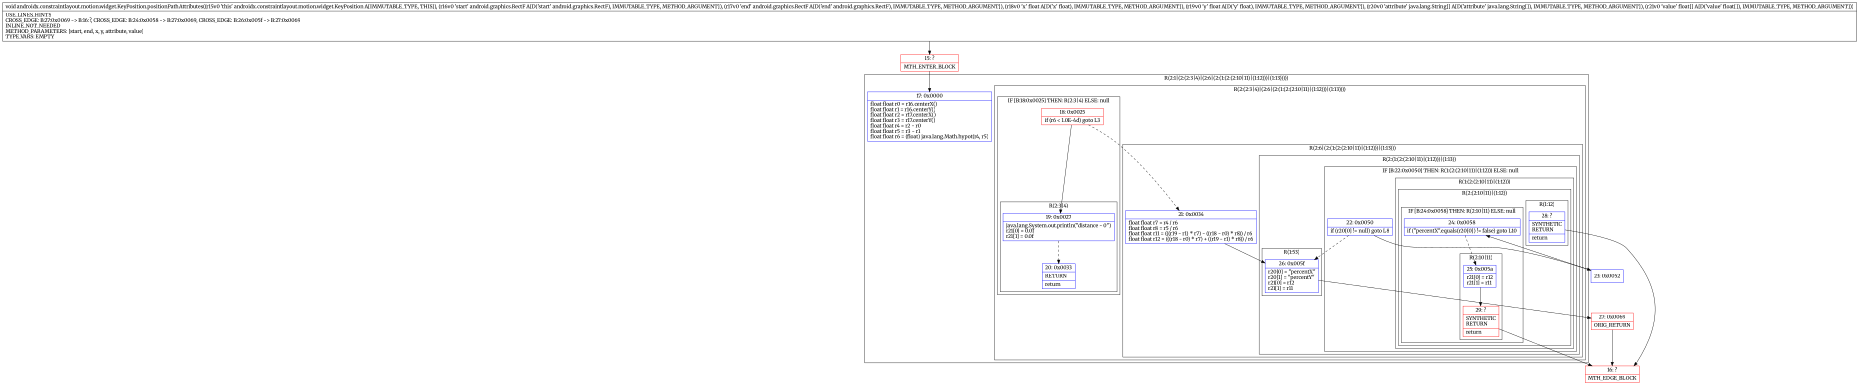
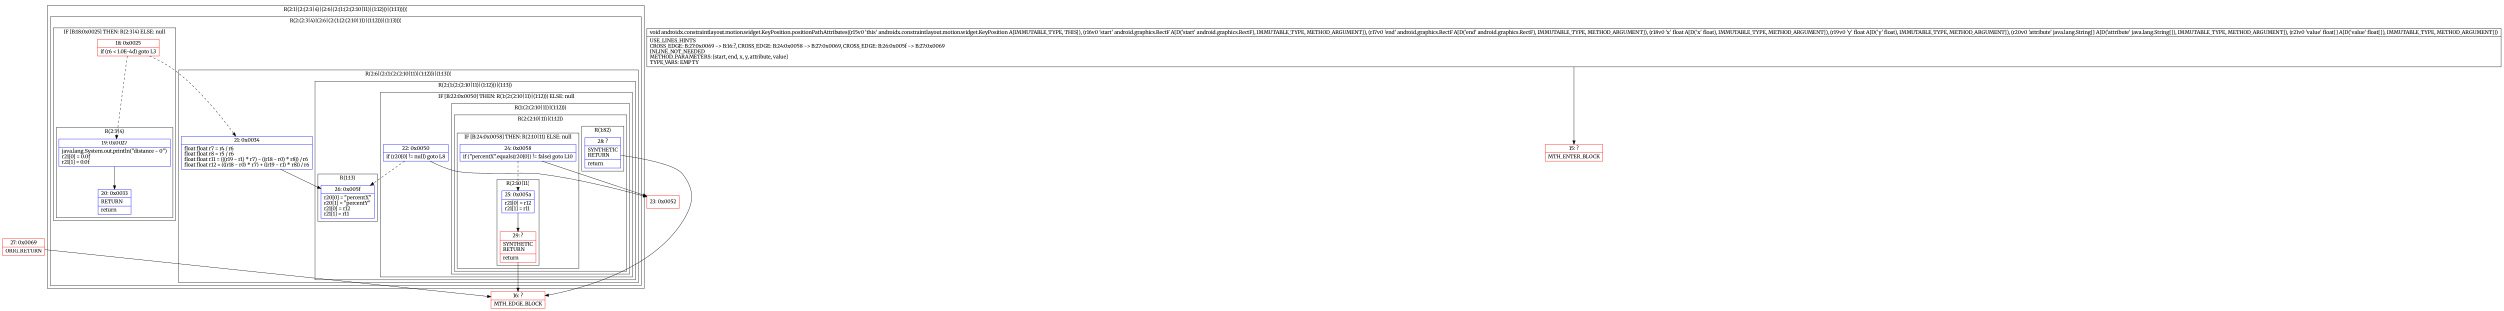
(930, 117) -> none
(1066, 167) -> (122, 96)
(1547, 205) -> (603, 130)
(1059, 250) -> (115, 176)
(1292, 252) -> (348, 178)
(1538, 253) -> (593, 178)
(1607, 276) -> (663, 202)
(1453, 299) -> none
